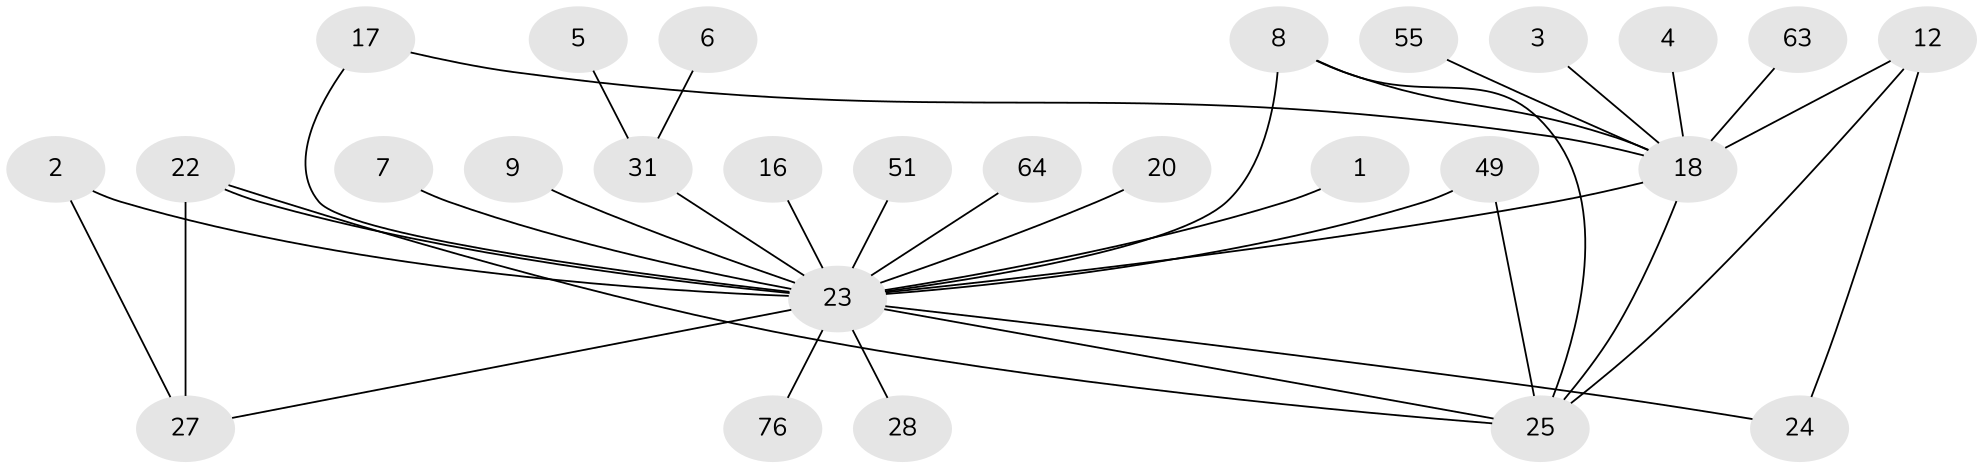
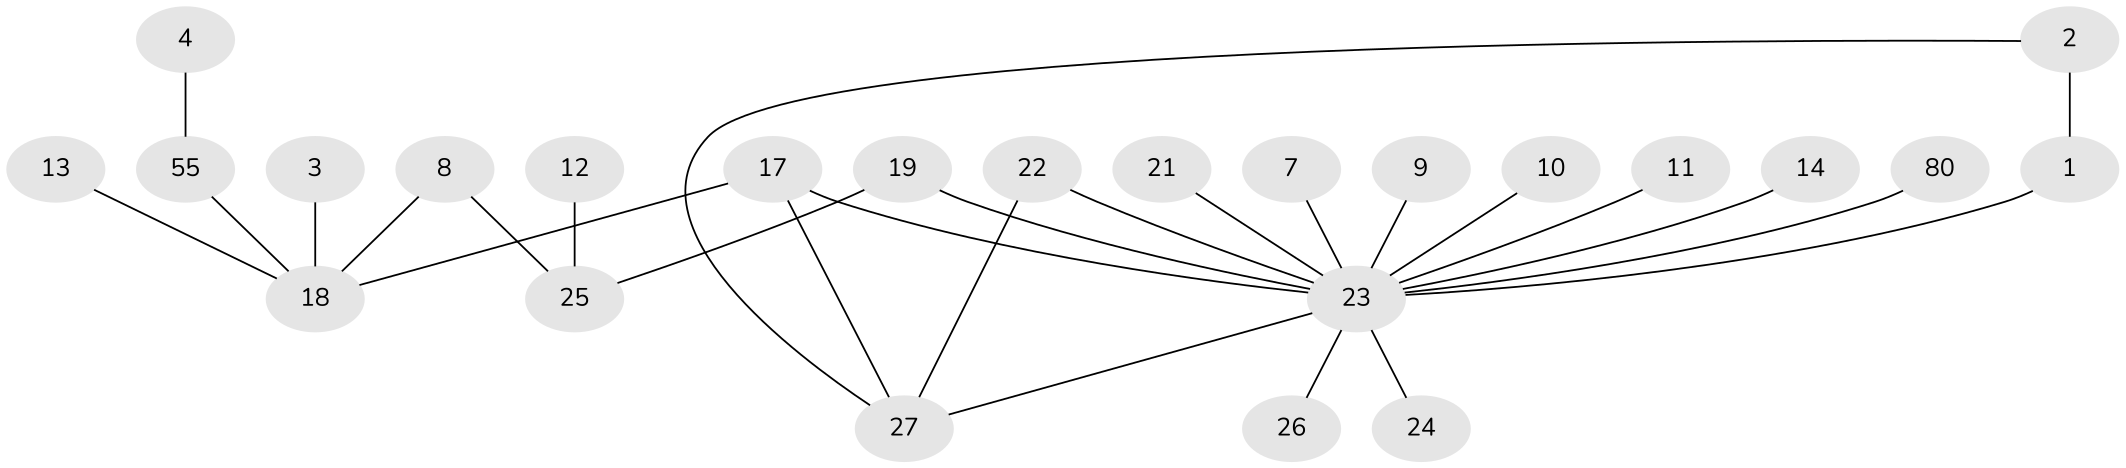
(578, 40) -> none
(708, 40) -> none
(1798, 40) -> (56, 169)
(1678, 104) -> (186, 105)
(1808, 104) -> none
(643, 169) -> (1162, 169)
(773, 169) -> (1551, 169)
(902, 169) -> (1681, 169)
(1032, 169) -> (1810, 169)
(1162, 169) -> (1940, 169)
(1490, 169) -> (902, 169)
(1221, 206) -> none
(1868, 235) -> none
(1342, 236) -> none
(437, 266) -> (2070, 105)
none -> (838, 299)
(1629, 305) -> none
(884, 352) -> none
(1189, 364) -> none
(773, 429) -> (1292, 429)
(902, 429) -> none
